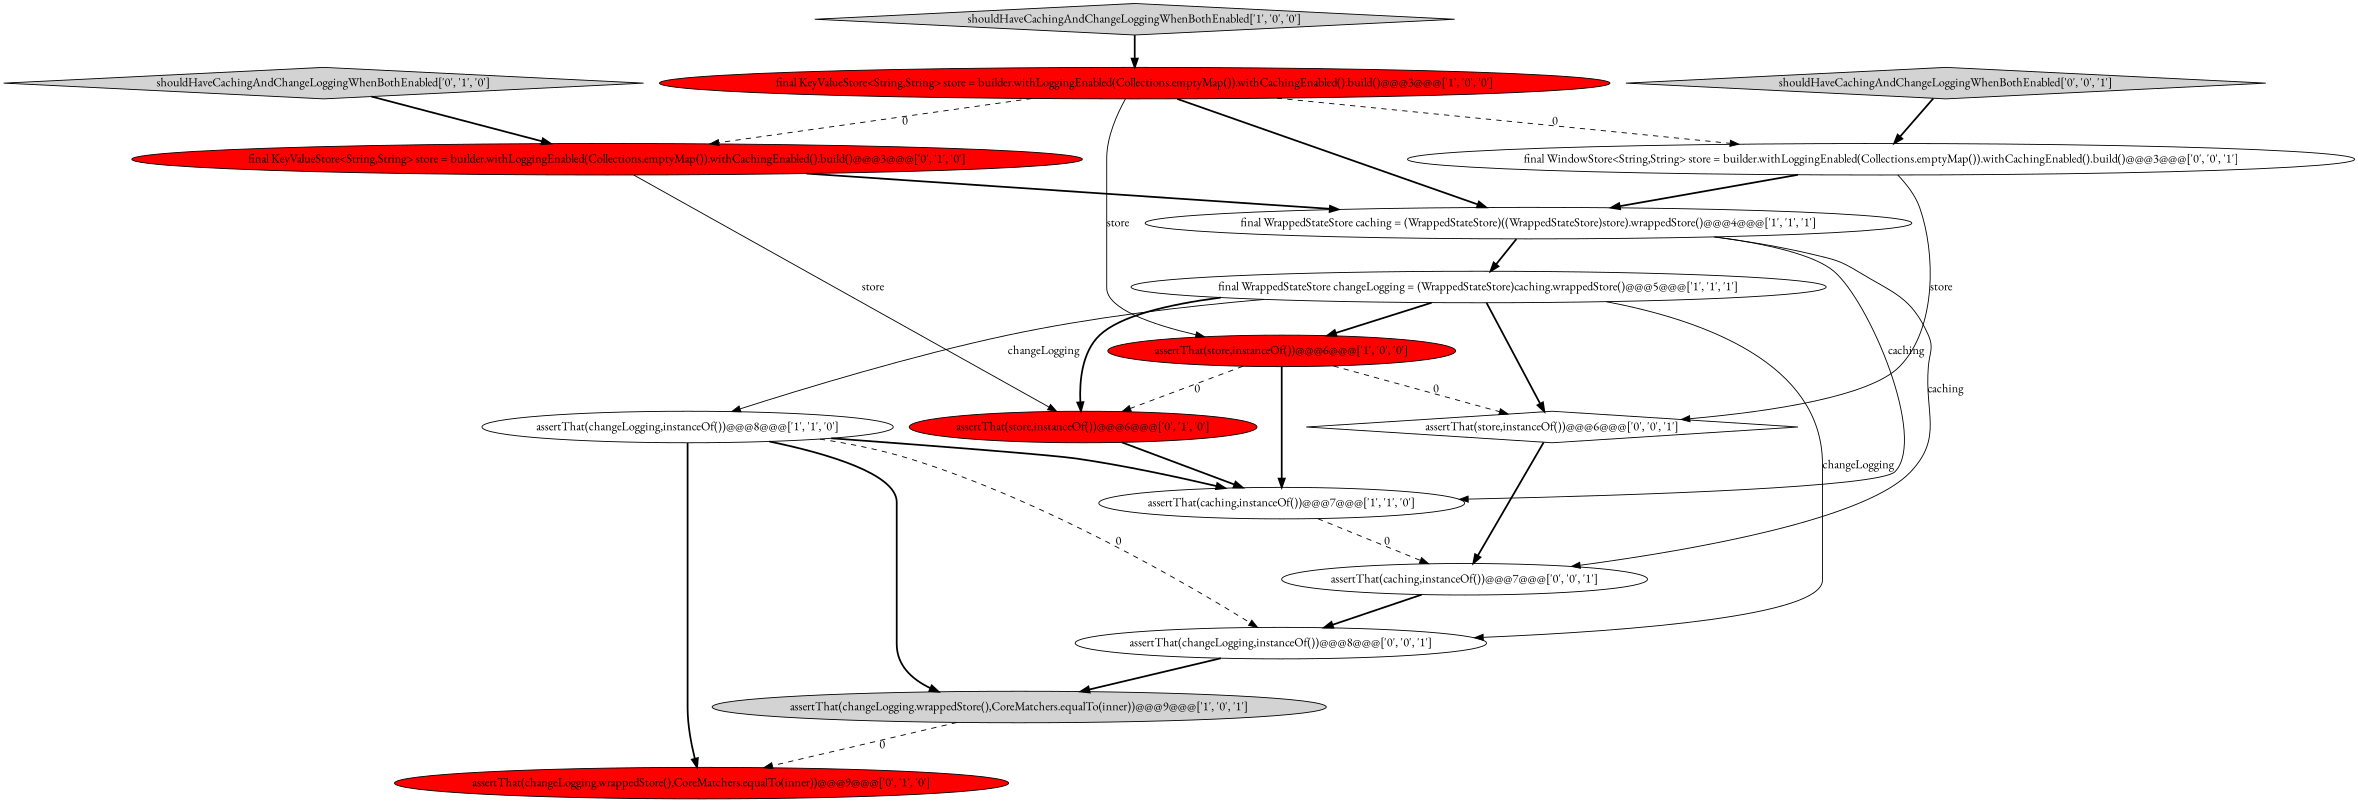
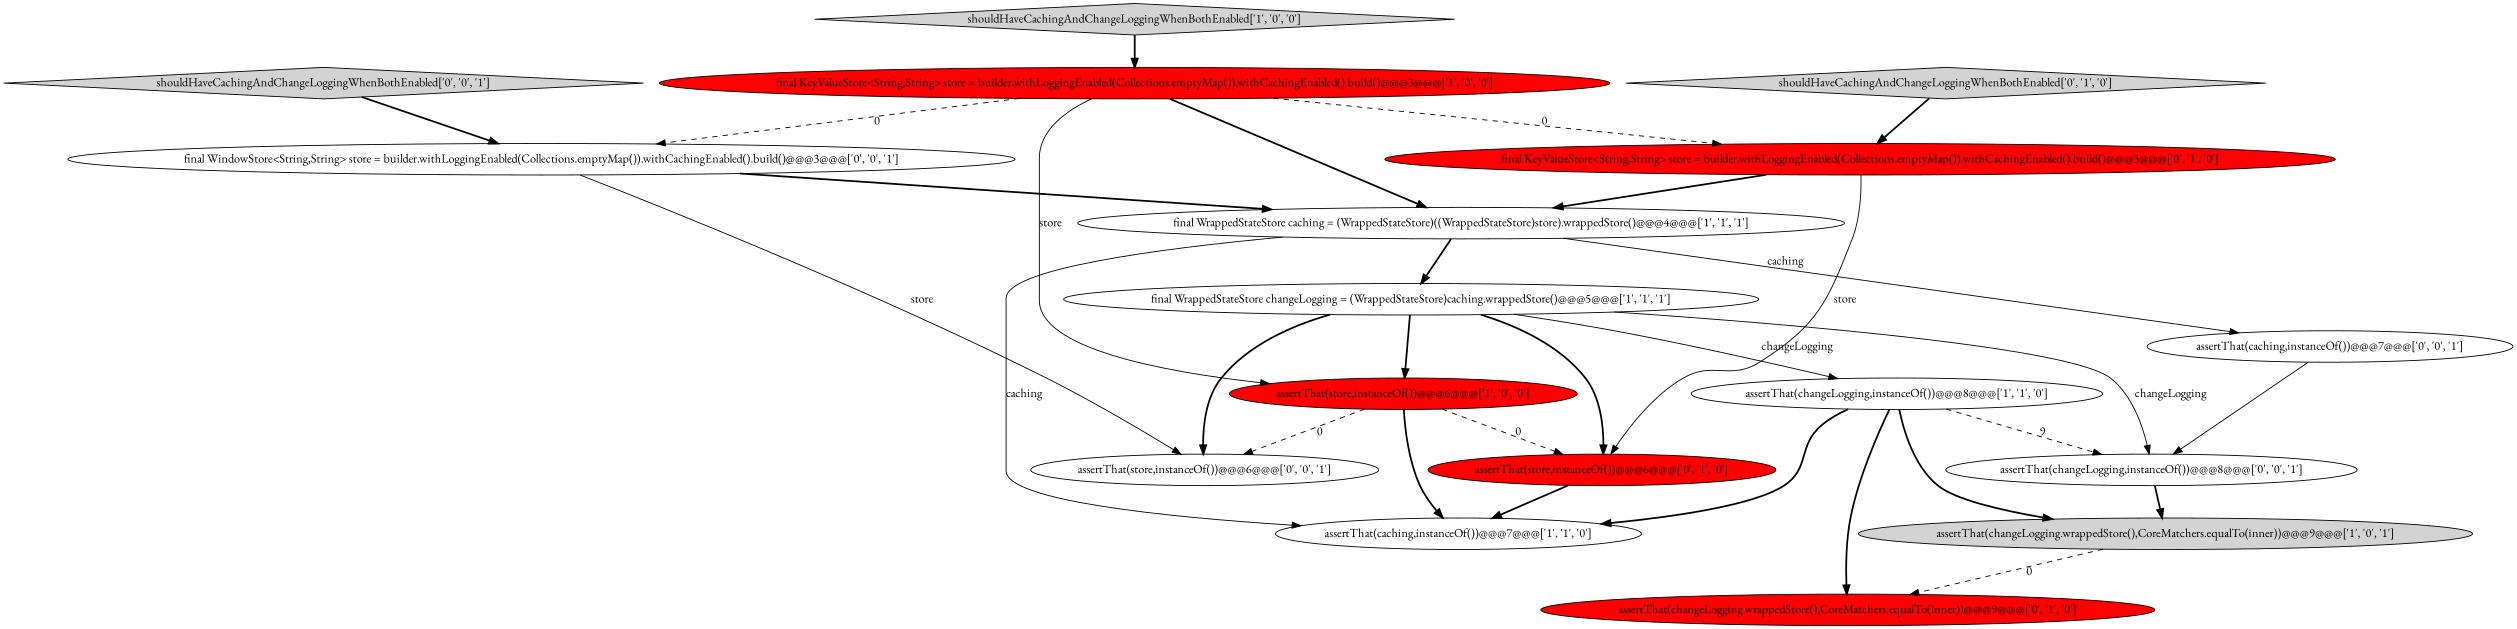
(1552, 427) -> (1205, 470)
(1507, 505) -> none
(1369, 540) -> none
(1119, 541) -> (2043, 432)
(1377, 610) -> (2244, 406)
